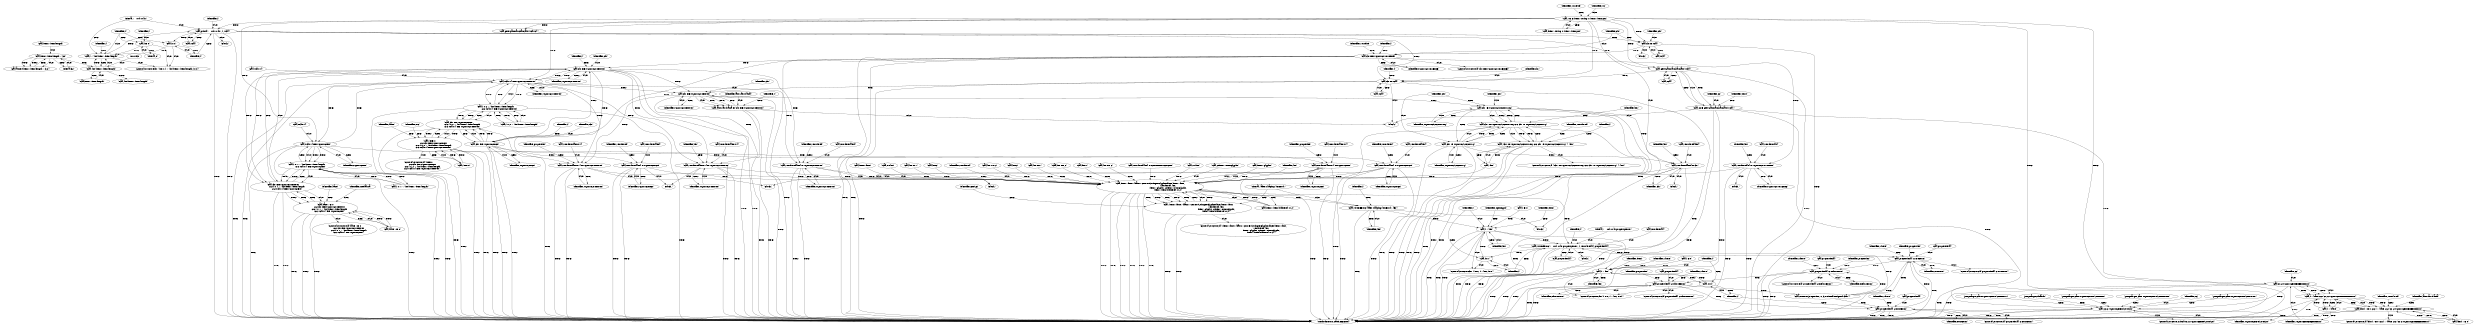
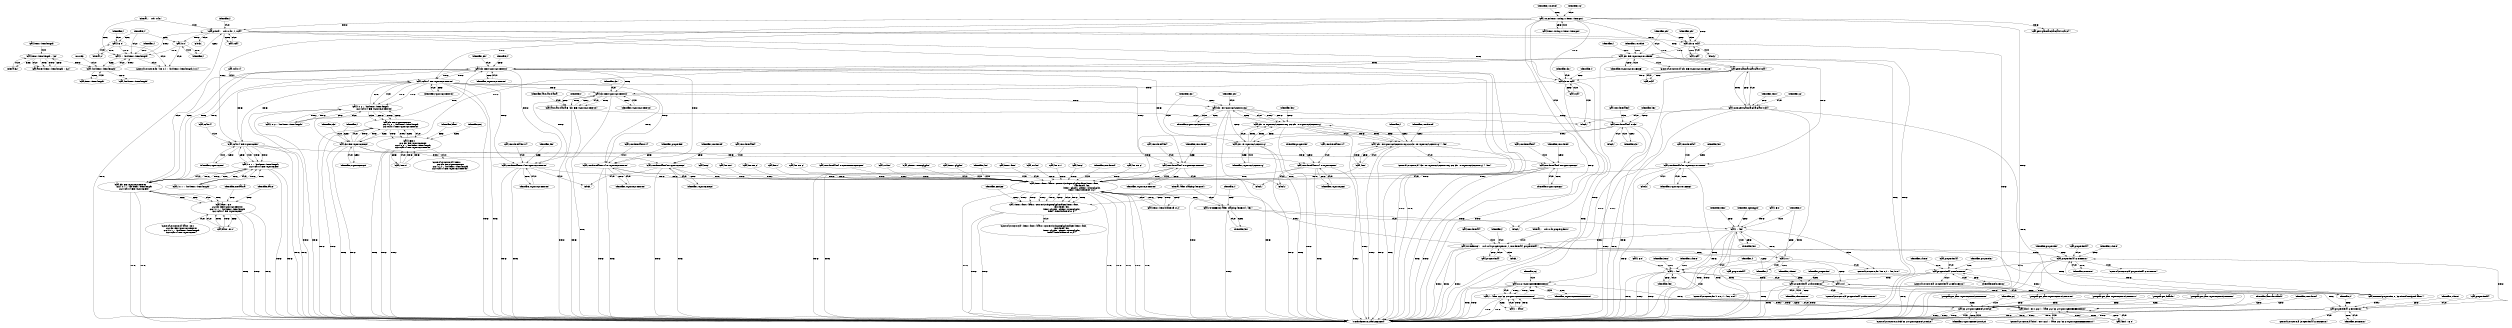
(1569, 157) -> (1436, 135)
(1822, 296) -> (2396, 296)
(2329, 317) -> (1554, 289)
